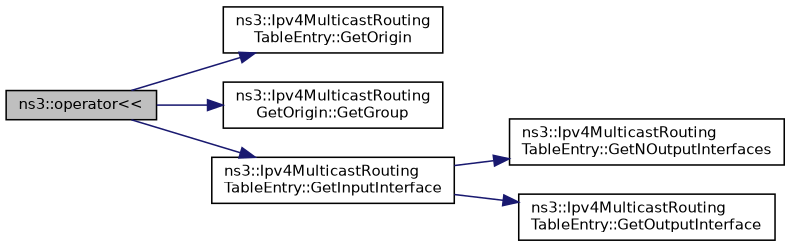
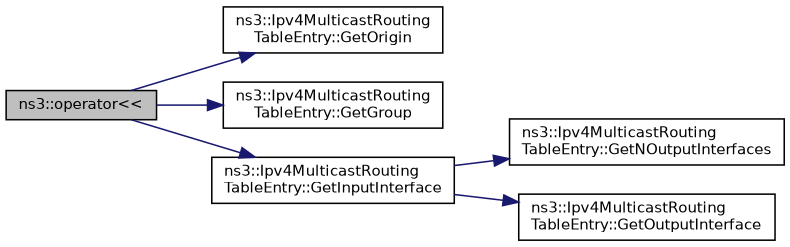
(333, 105) -> (333, 105)
